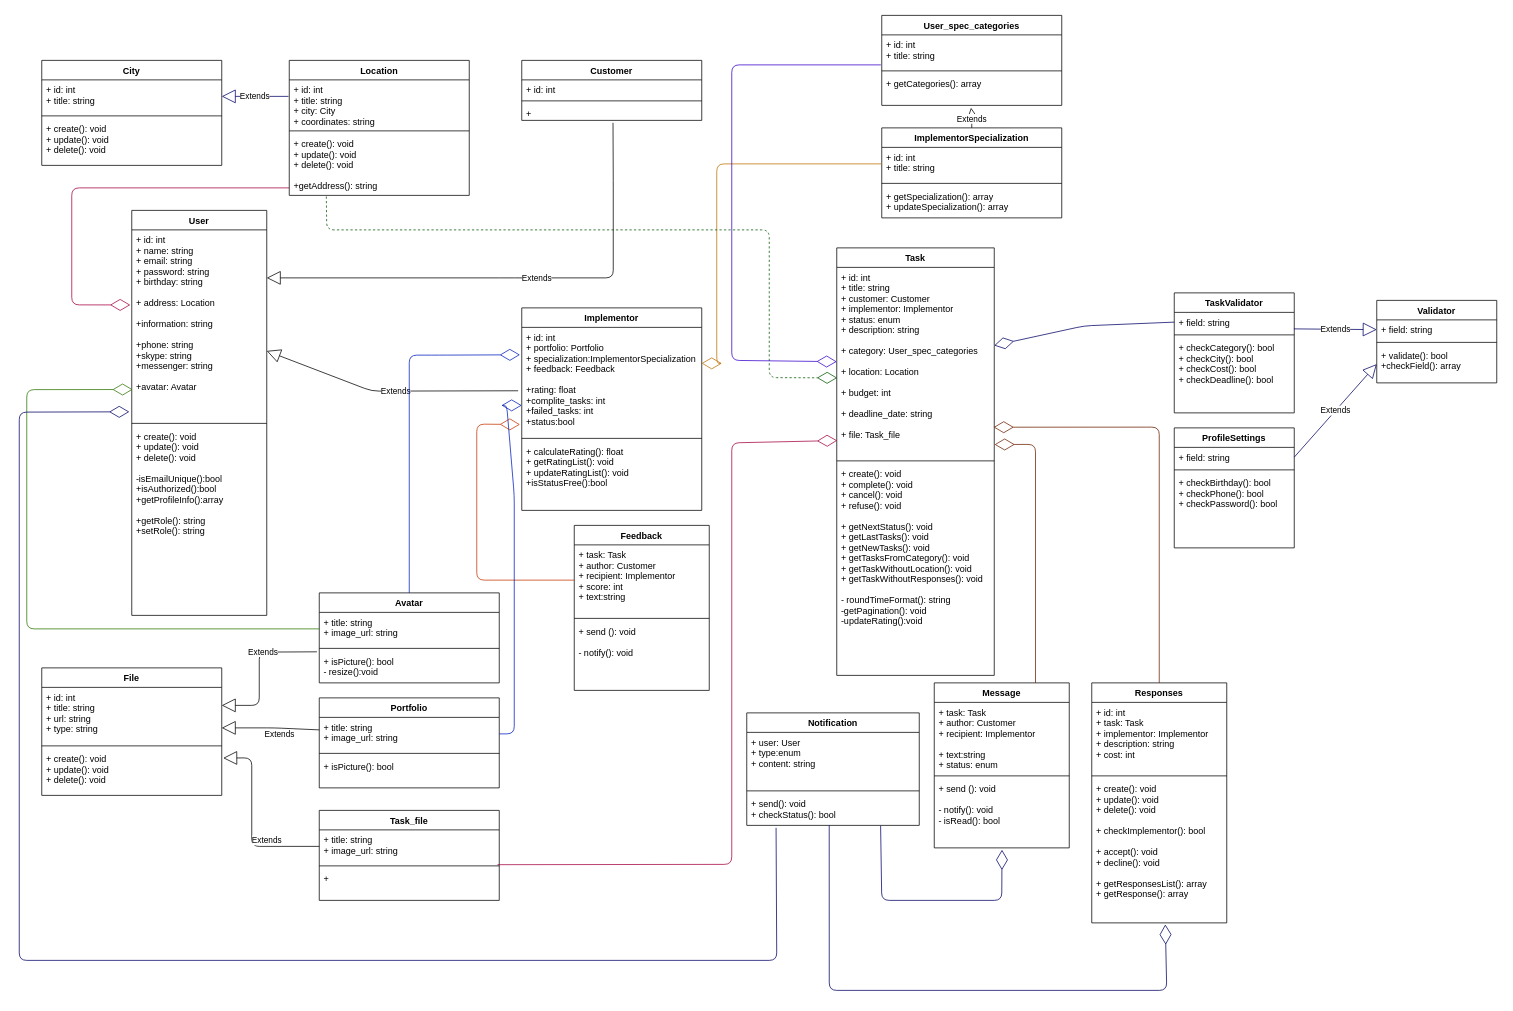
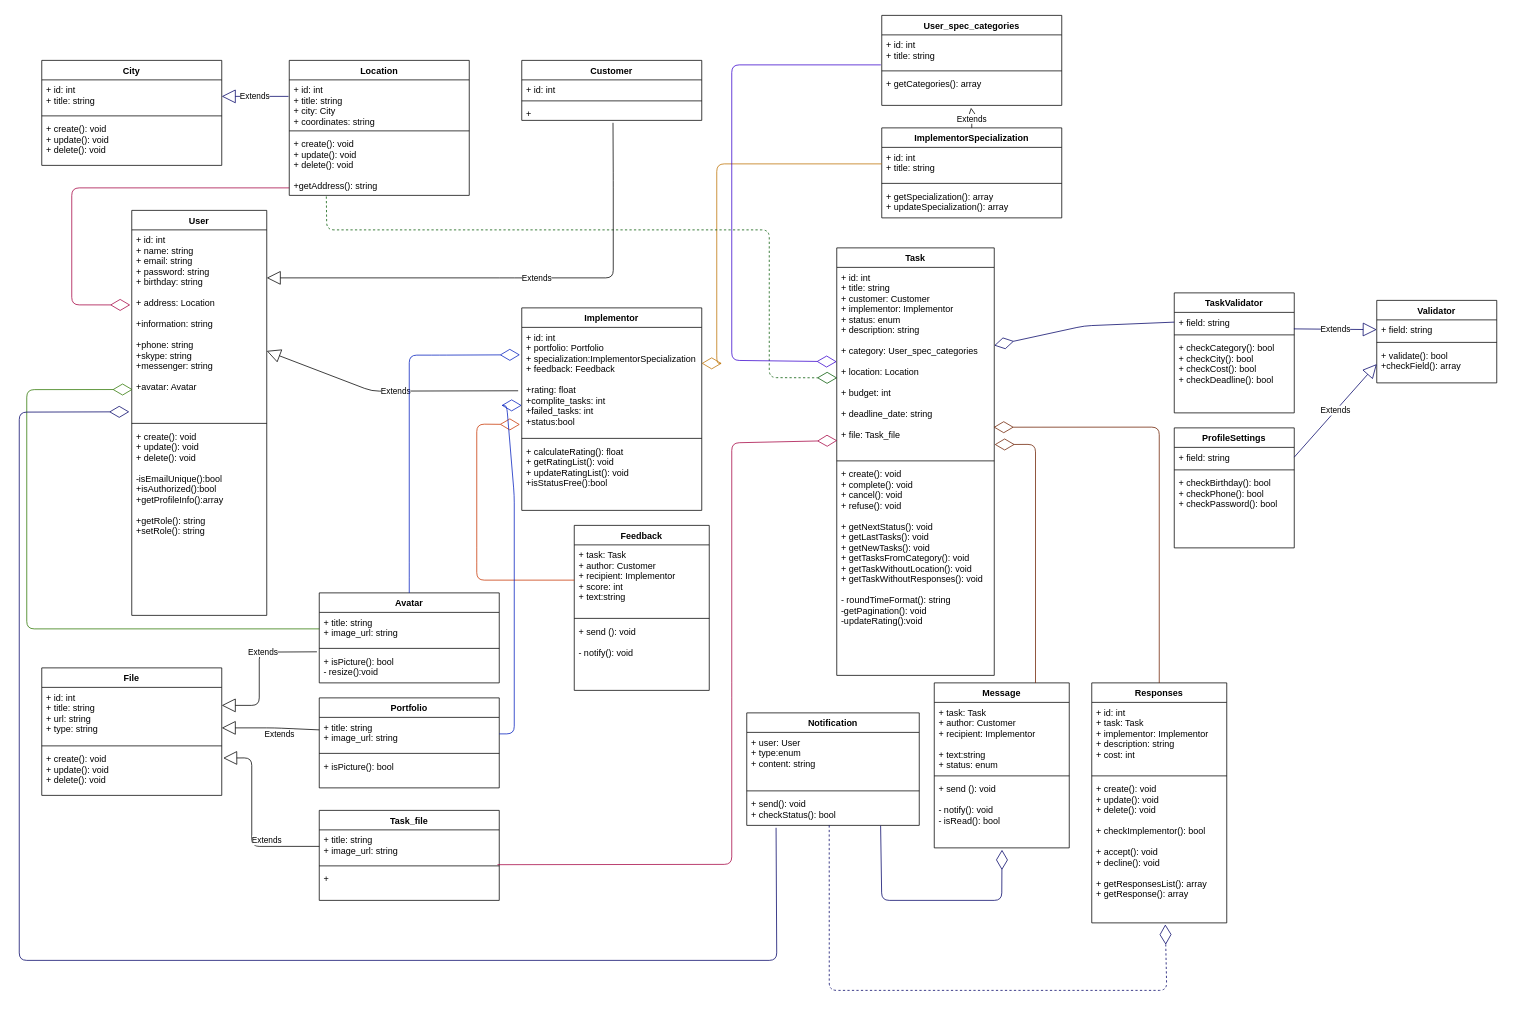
(939, 990) -> (939, 990)
